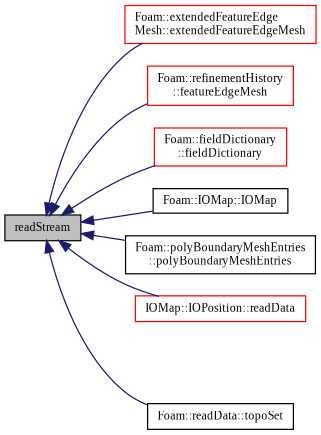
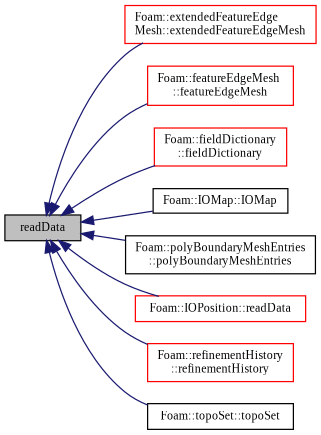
(221, 86) -> (221, 86)
(43, 228) -> (43, 228)
(221, 309) -> (221, 309)
none -> (221, 363)
(221, 417) -> (221, 417)
